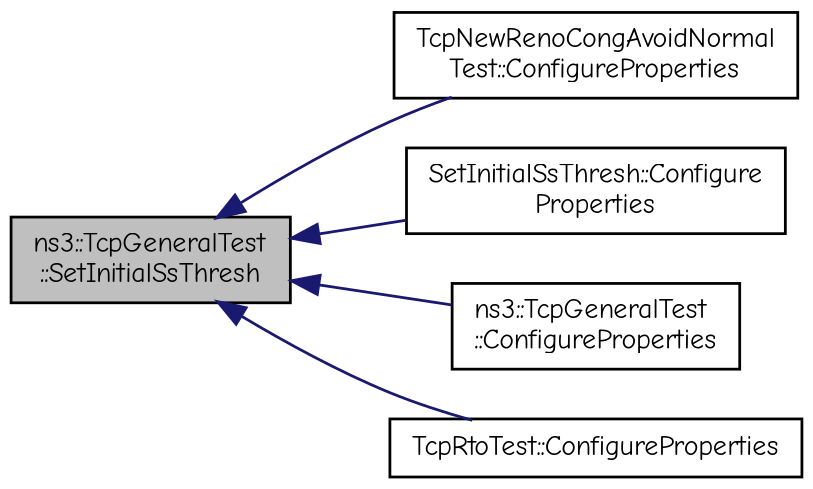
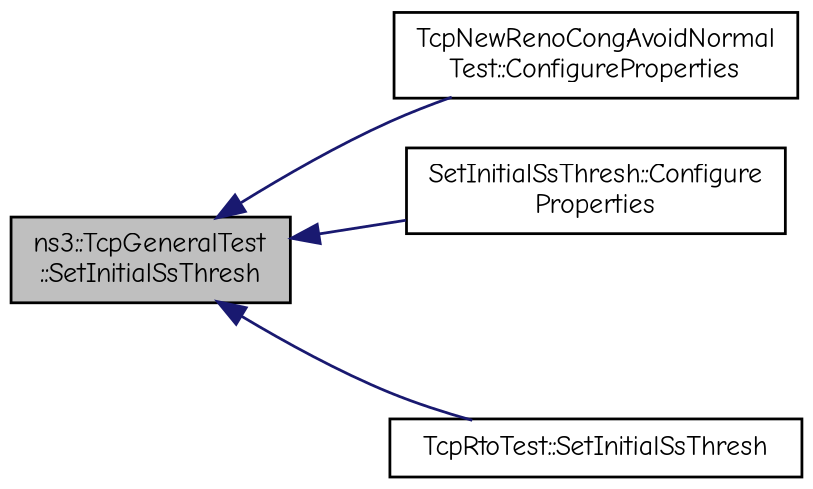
(596, 326) -> none
(596, 448) -> (596, 448)
